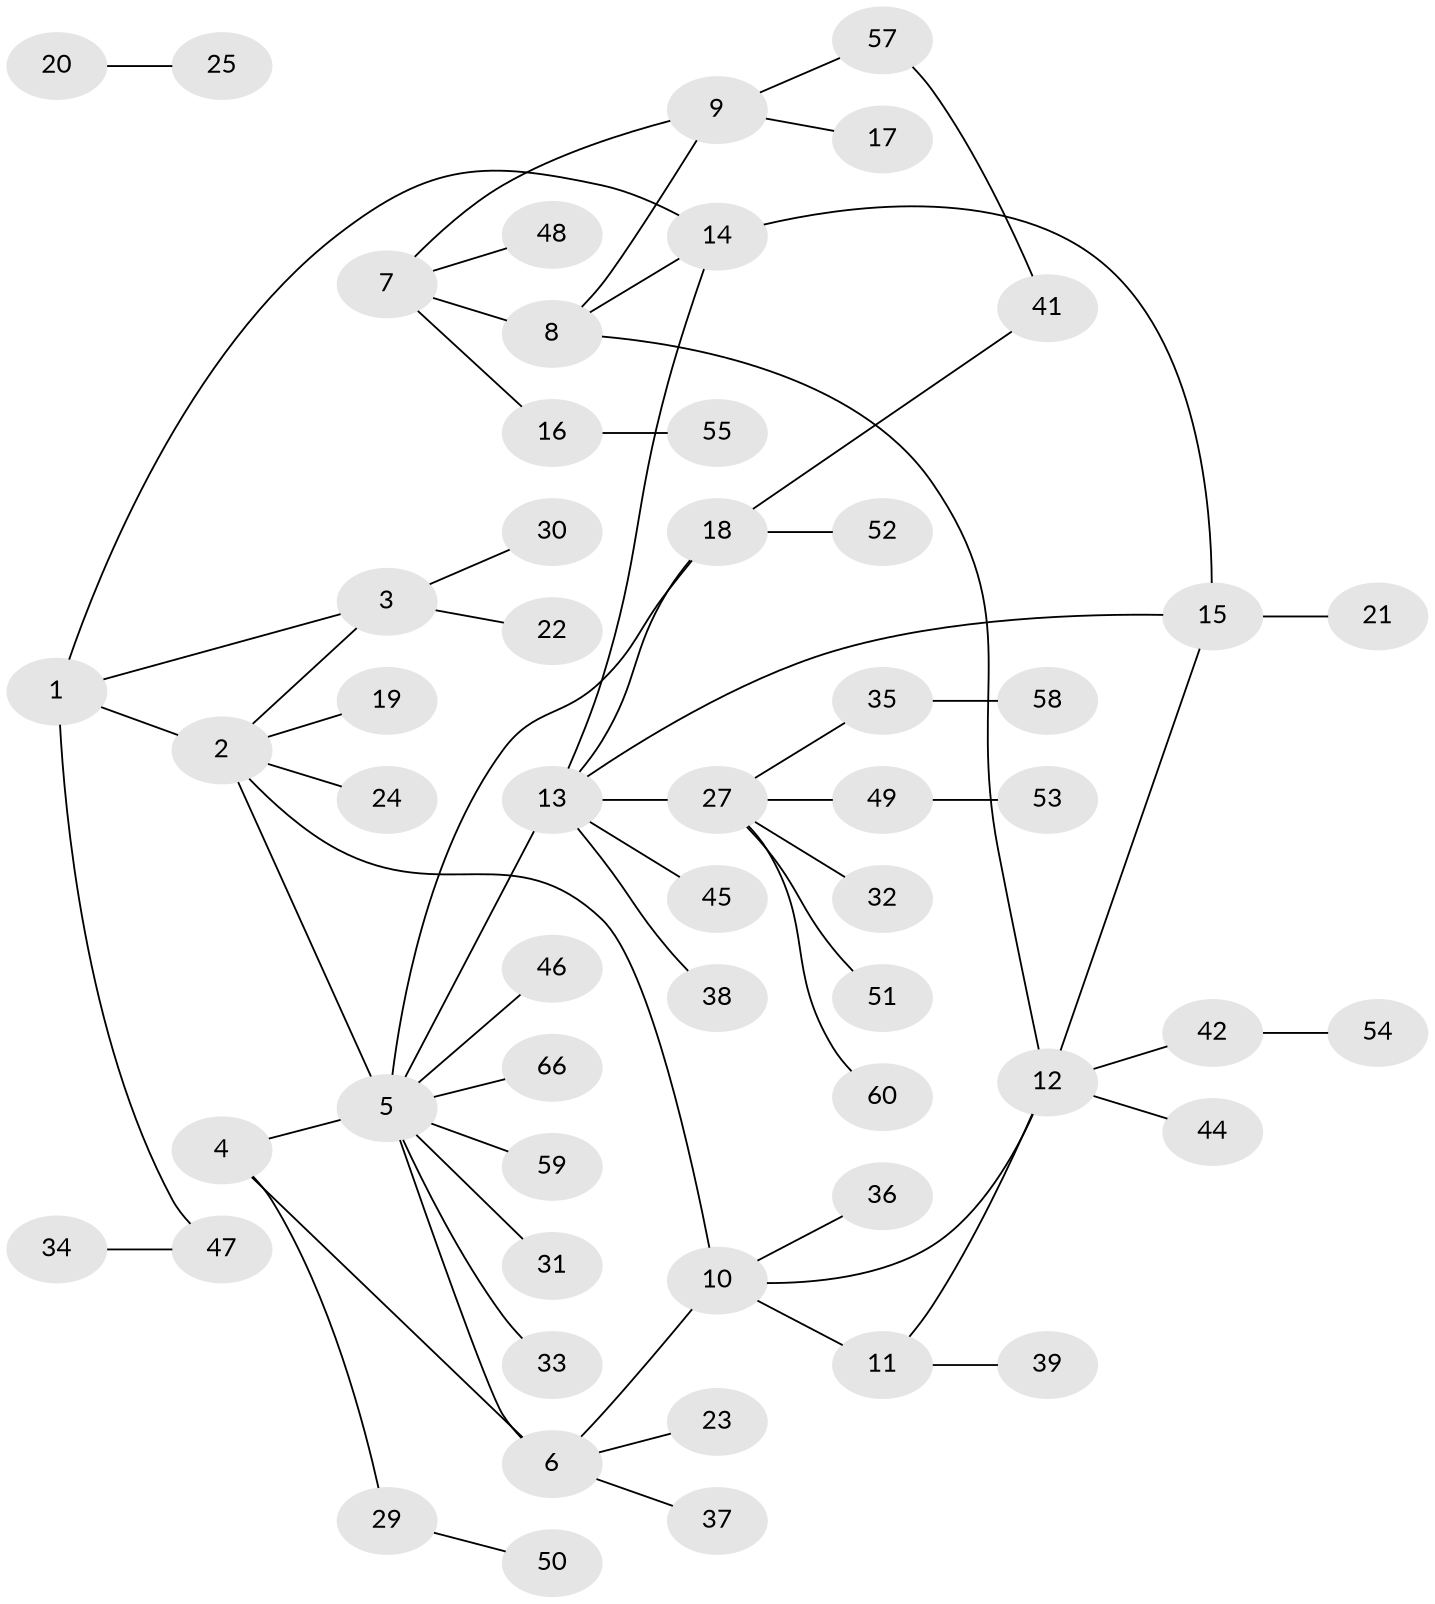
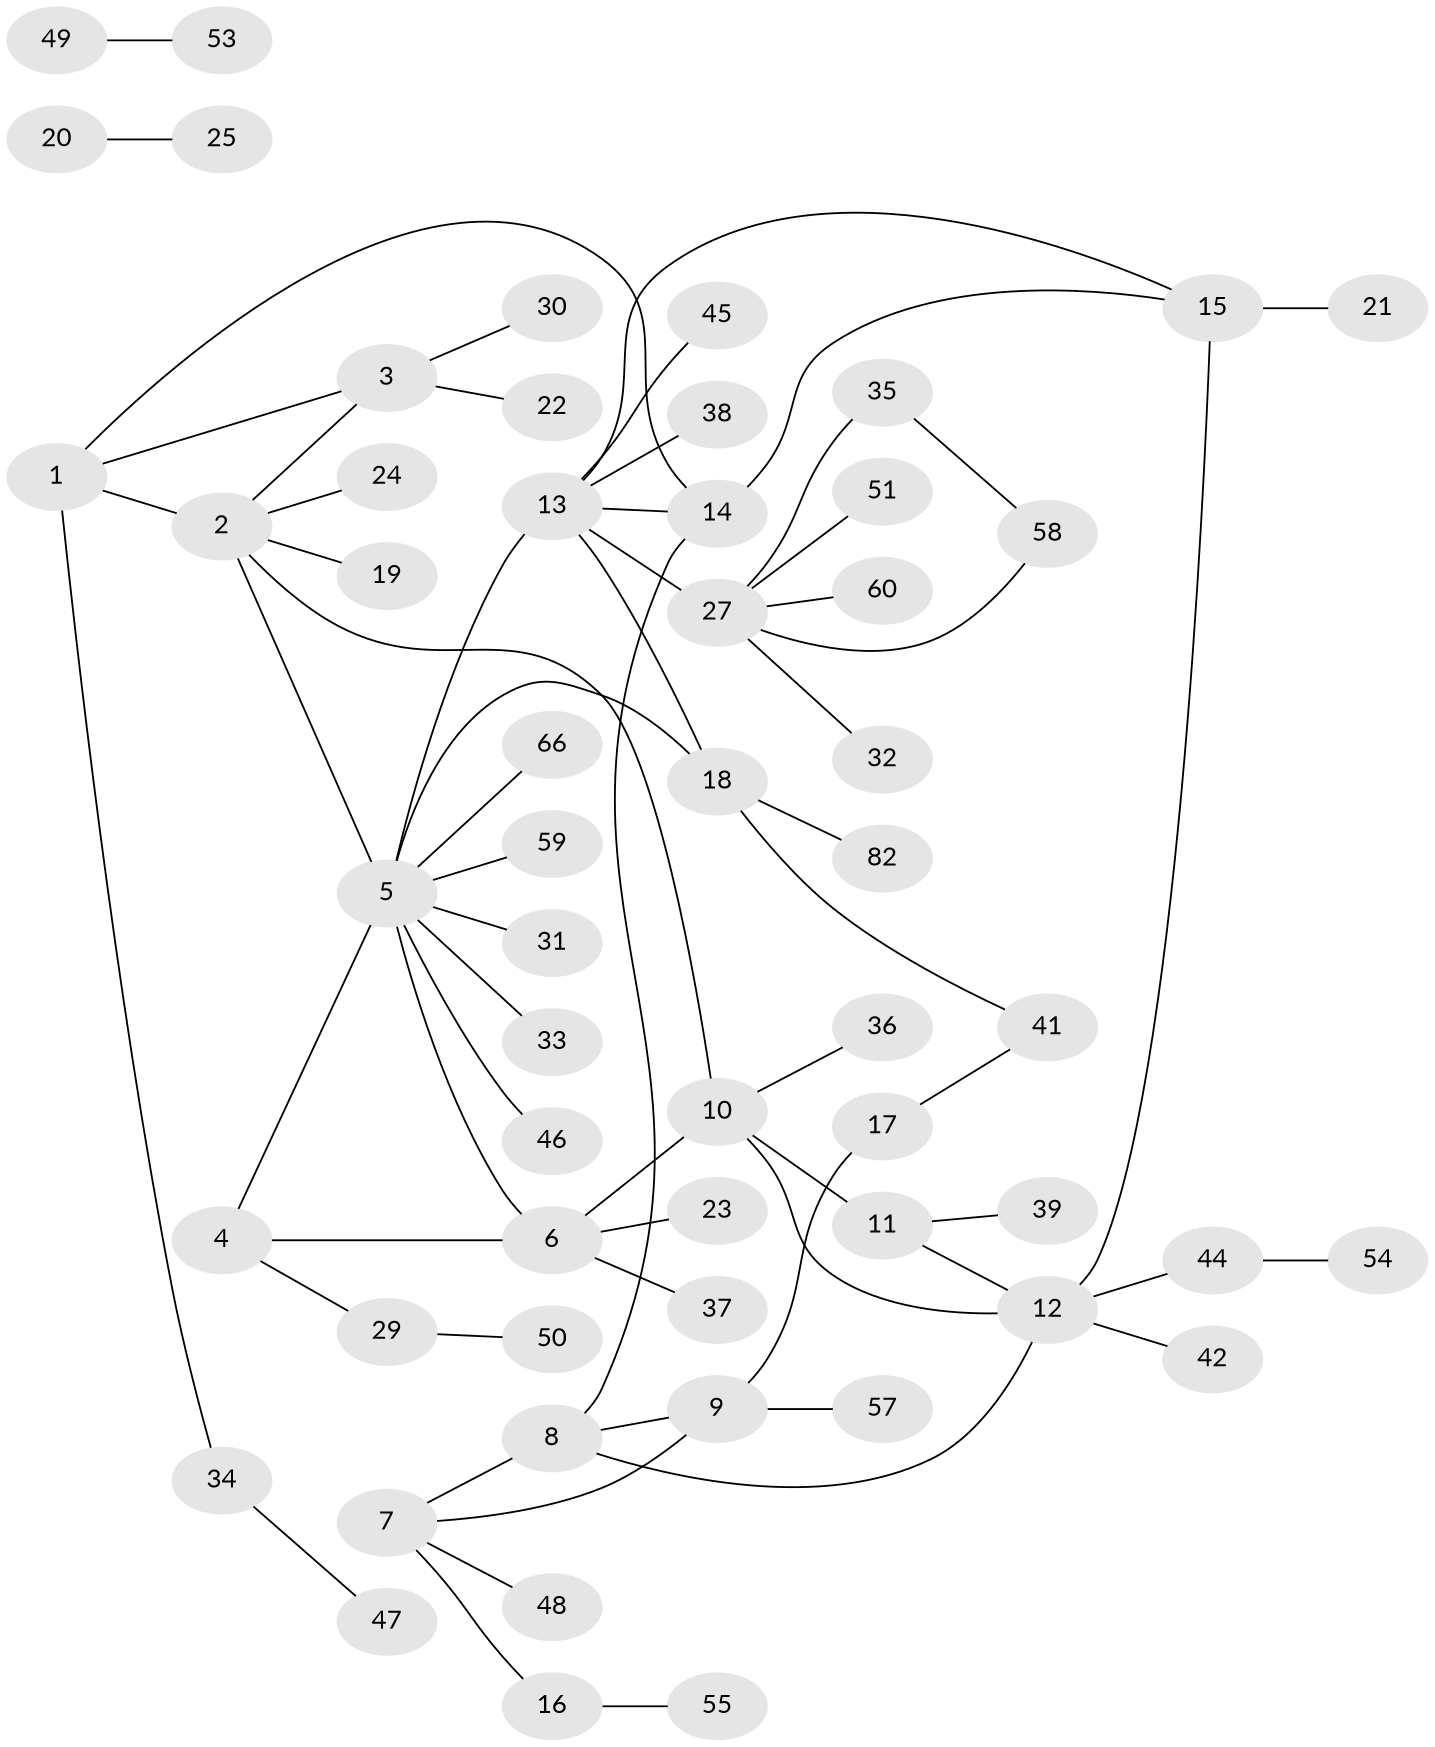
(980, 167) -> (965, 1077)
(883, 532) -> (883, 859)
(800, 800) -> (906, 647)
(96, 983) -> (121, 982)
(1296, 1033) -> (1296, 1260)
